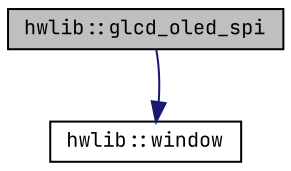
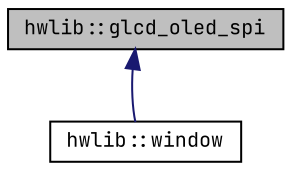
(159, 76) -> (132, 96)
